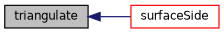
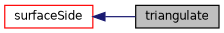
(115, 17) -> (120, 17)
